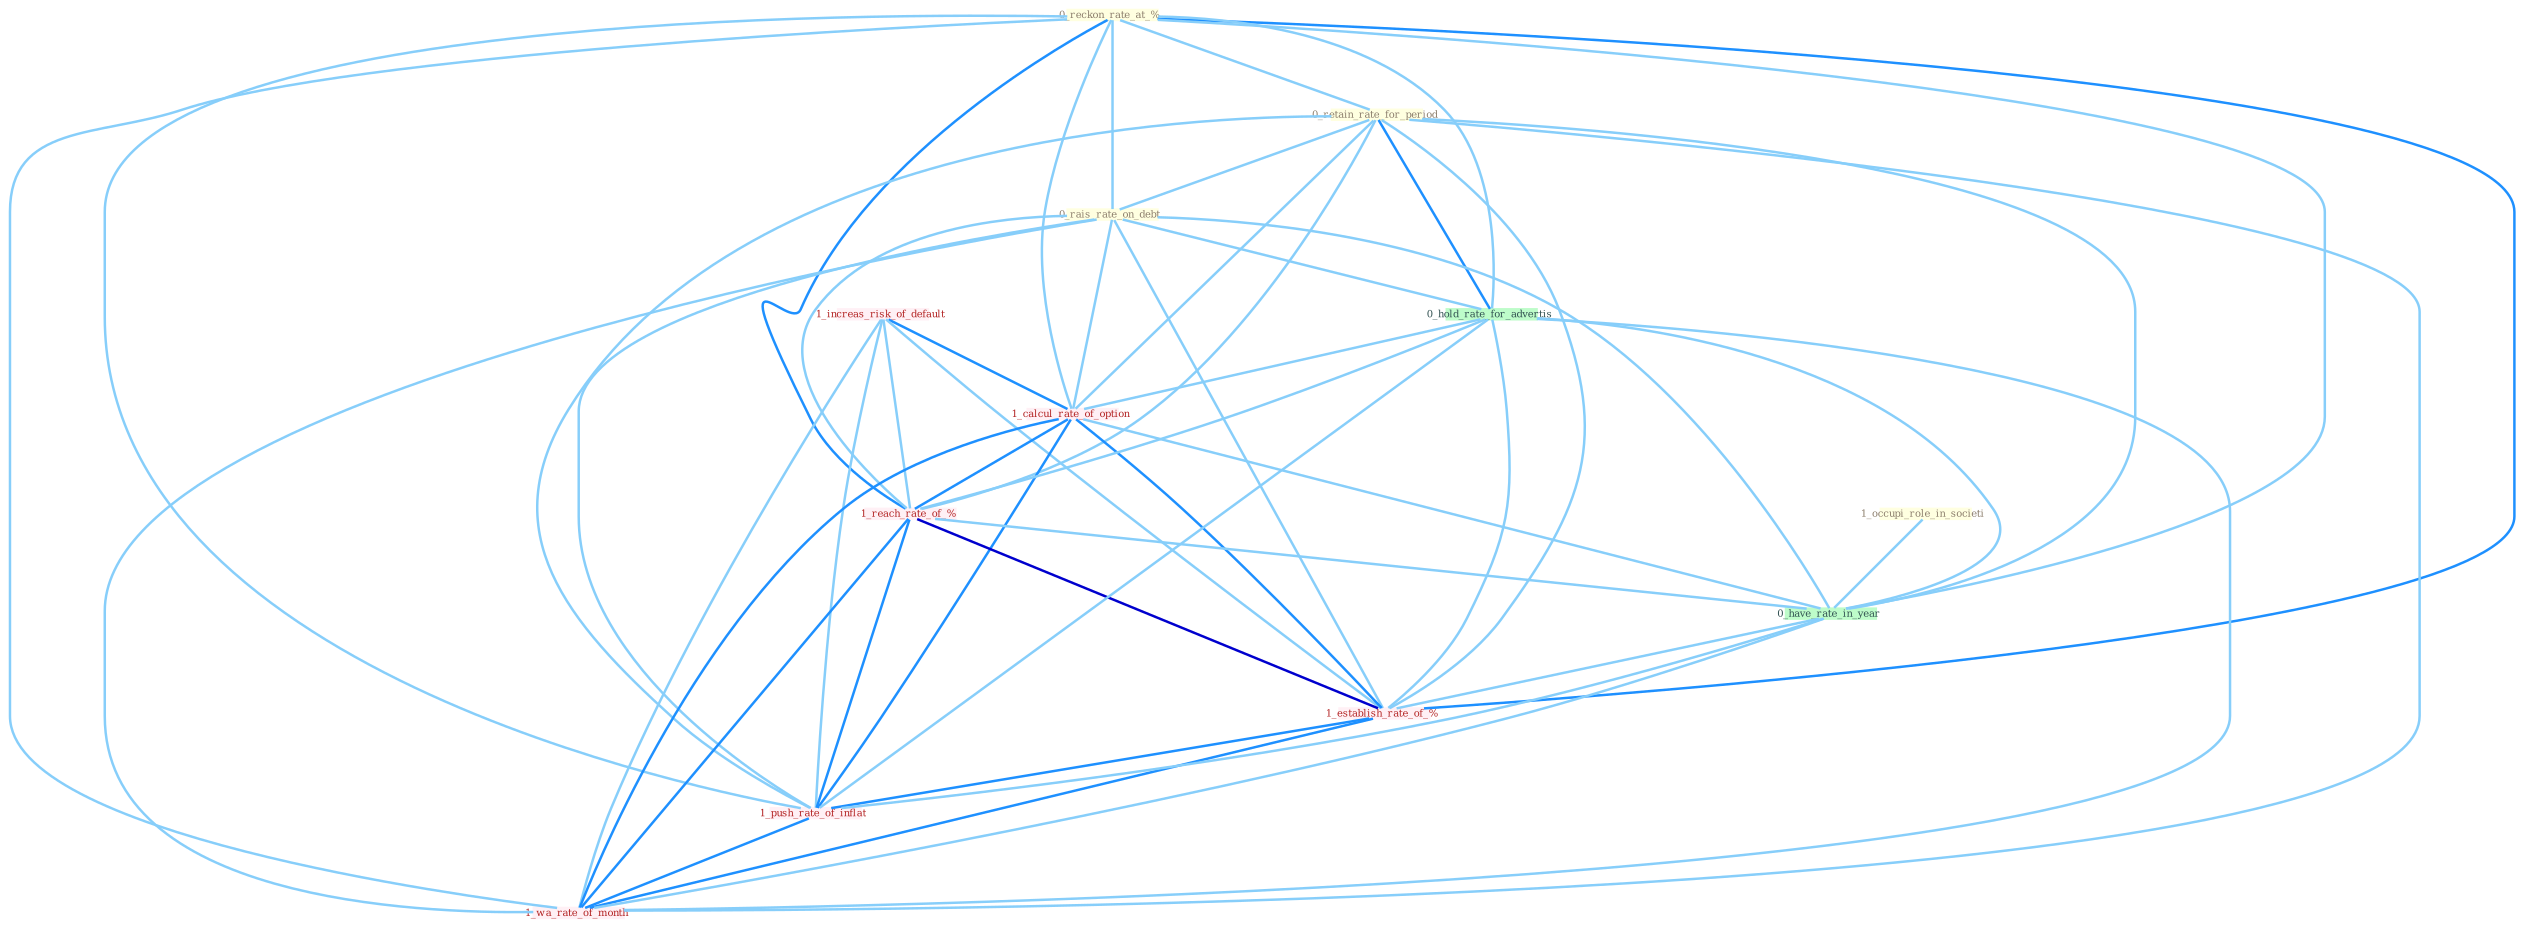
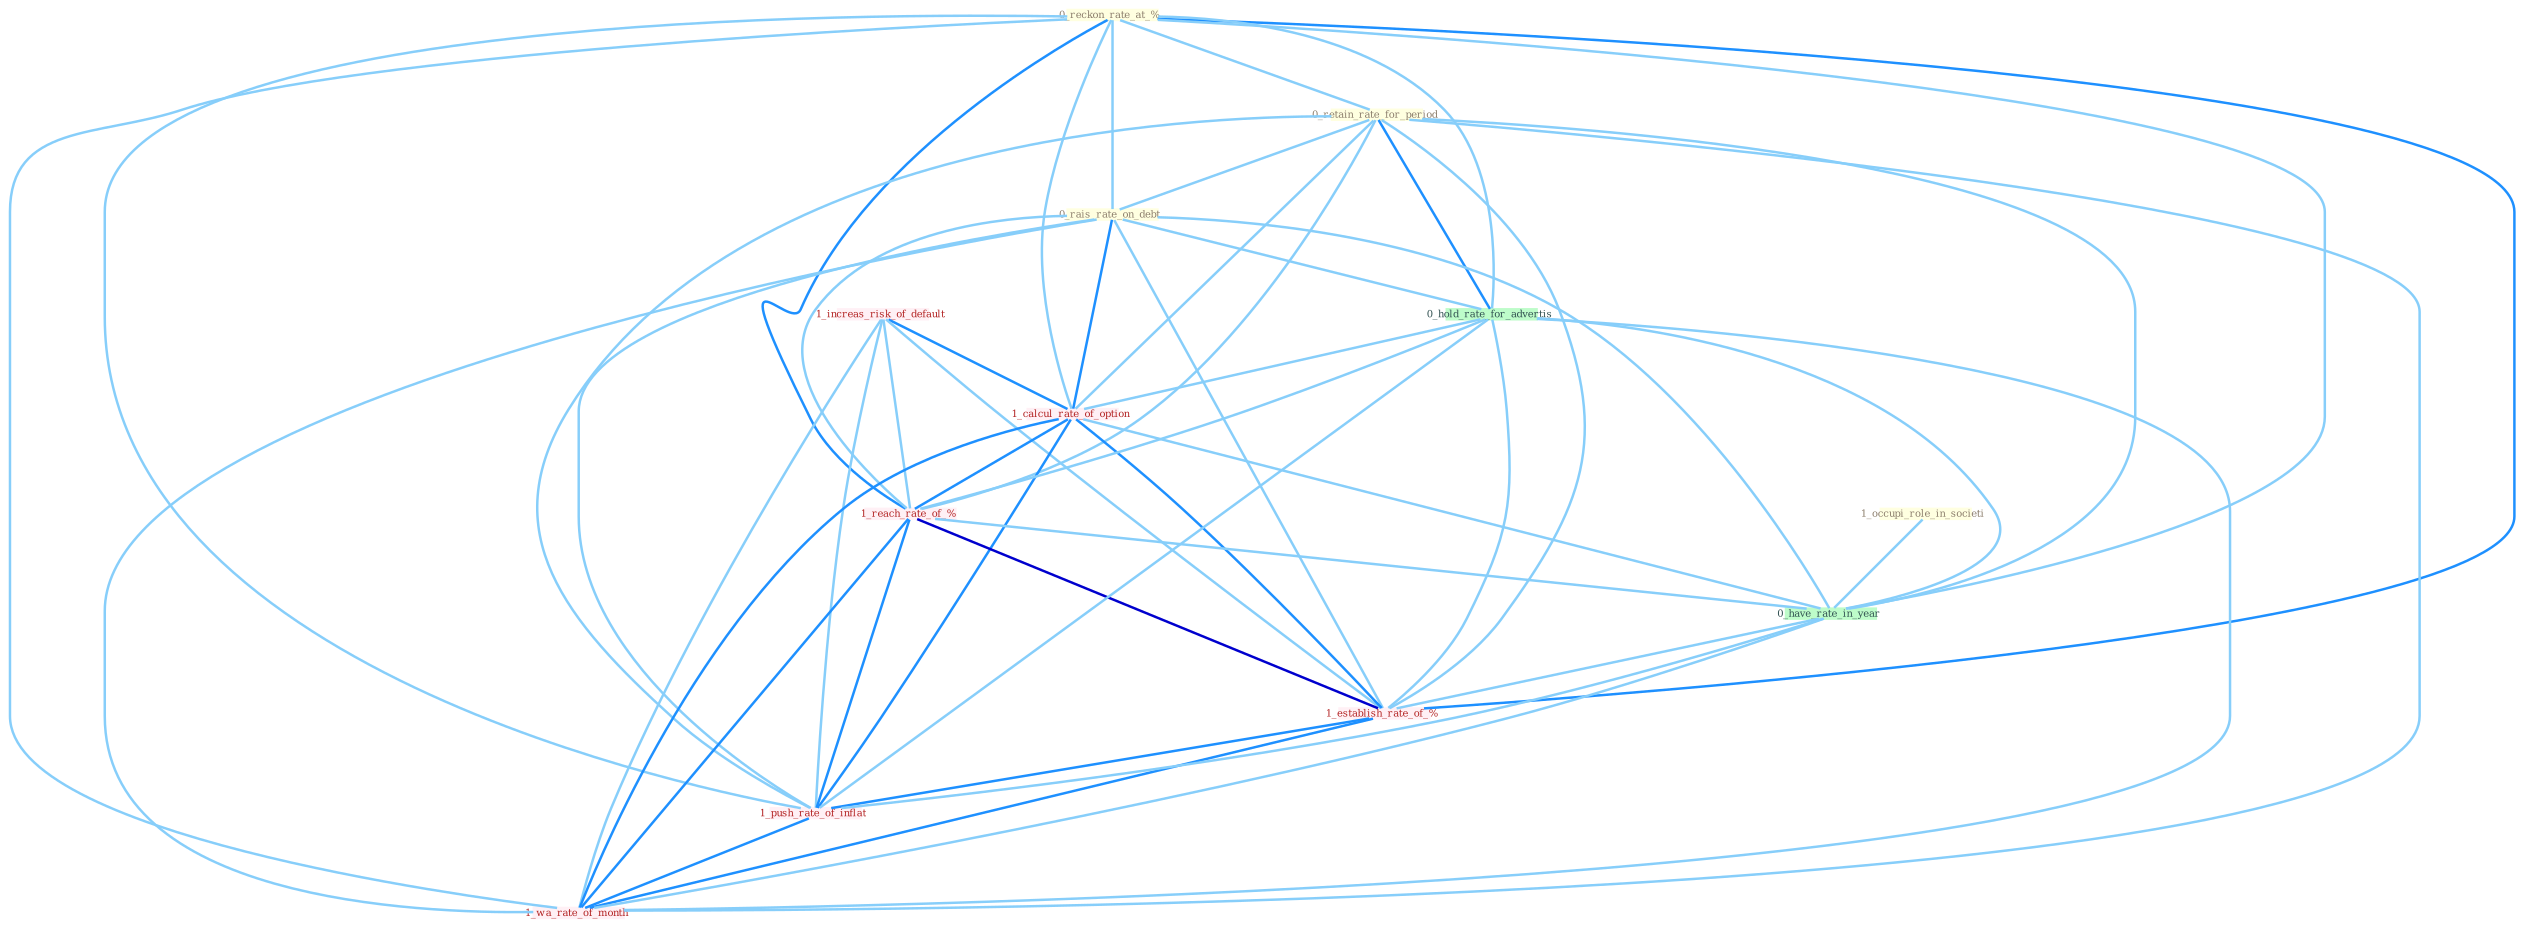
(1093, 314) -> (1093, 314)
